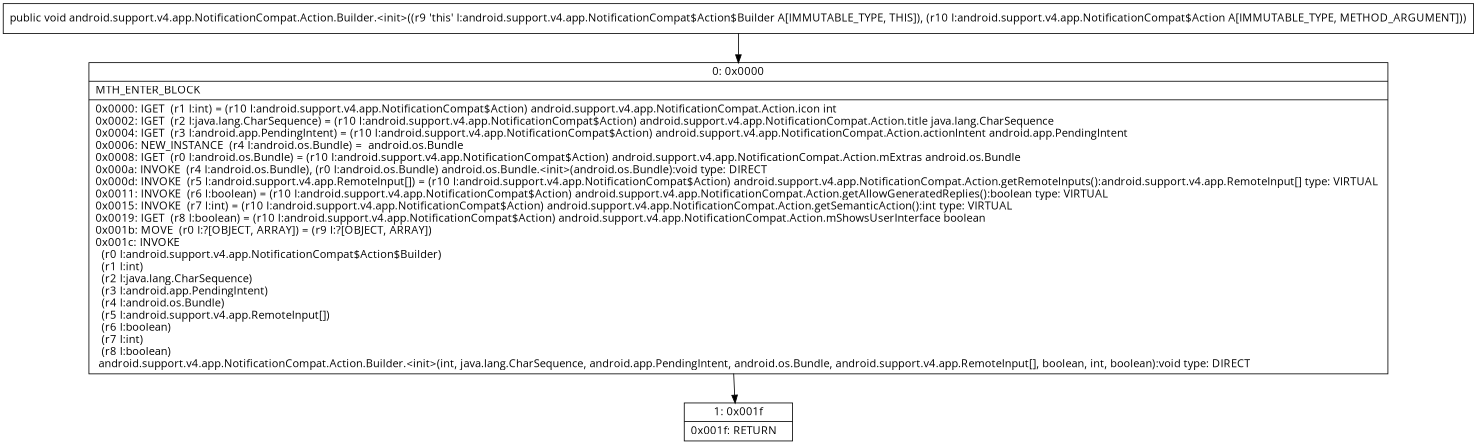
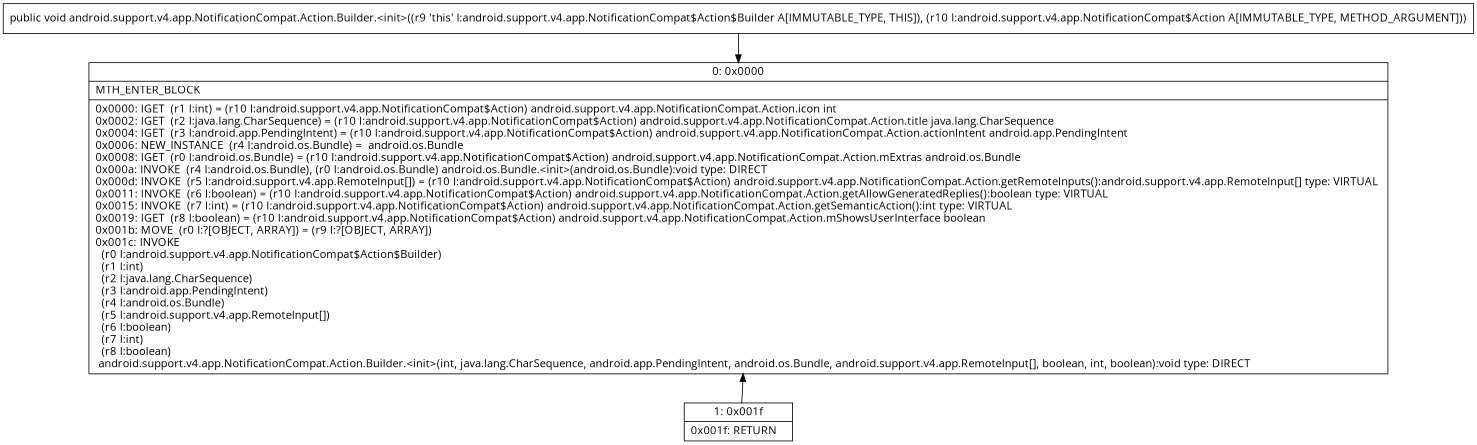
(734, 384) -> (742, 392)
